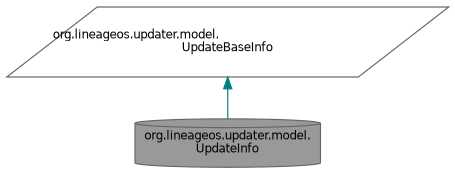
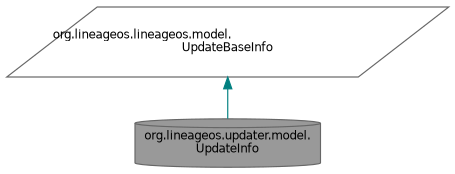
(228, 42) -> (228, 42)
